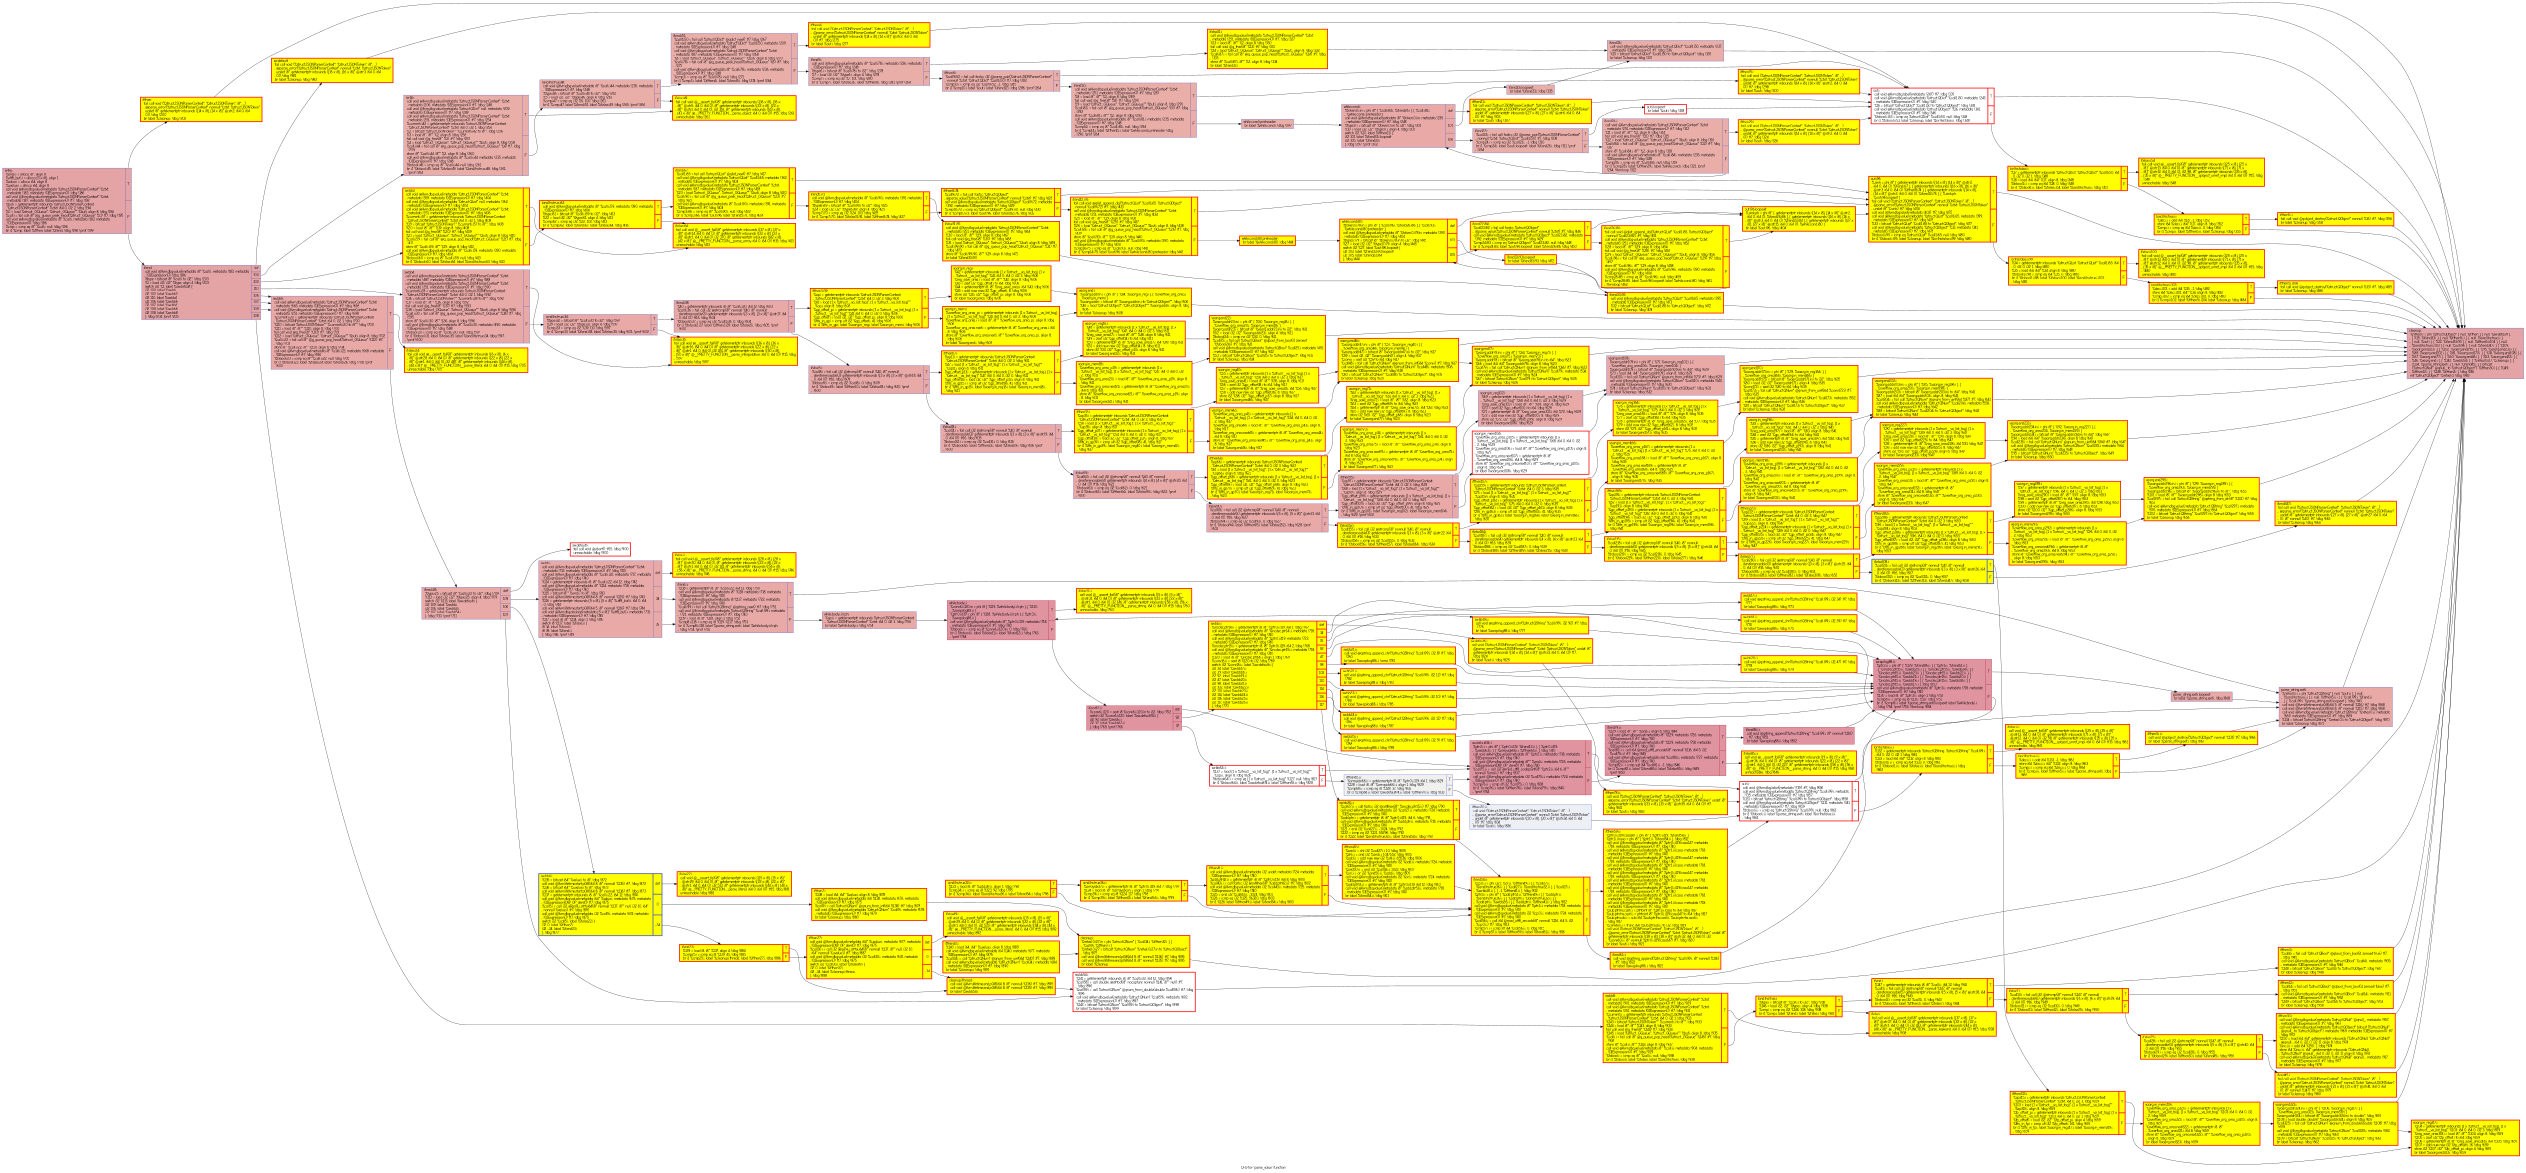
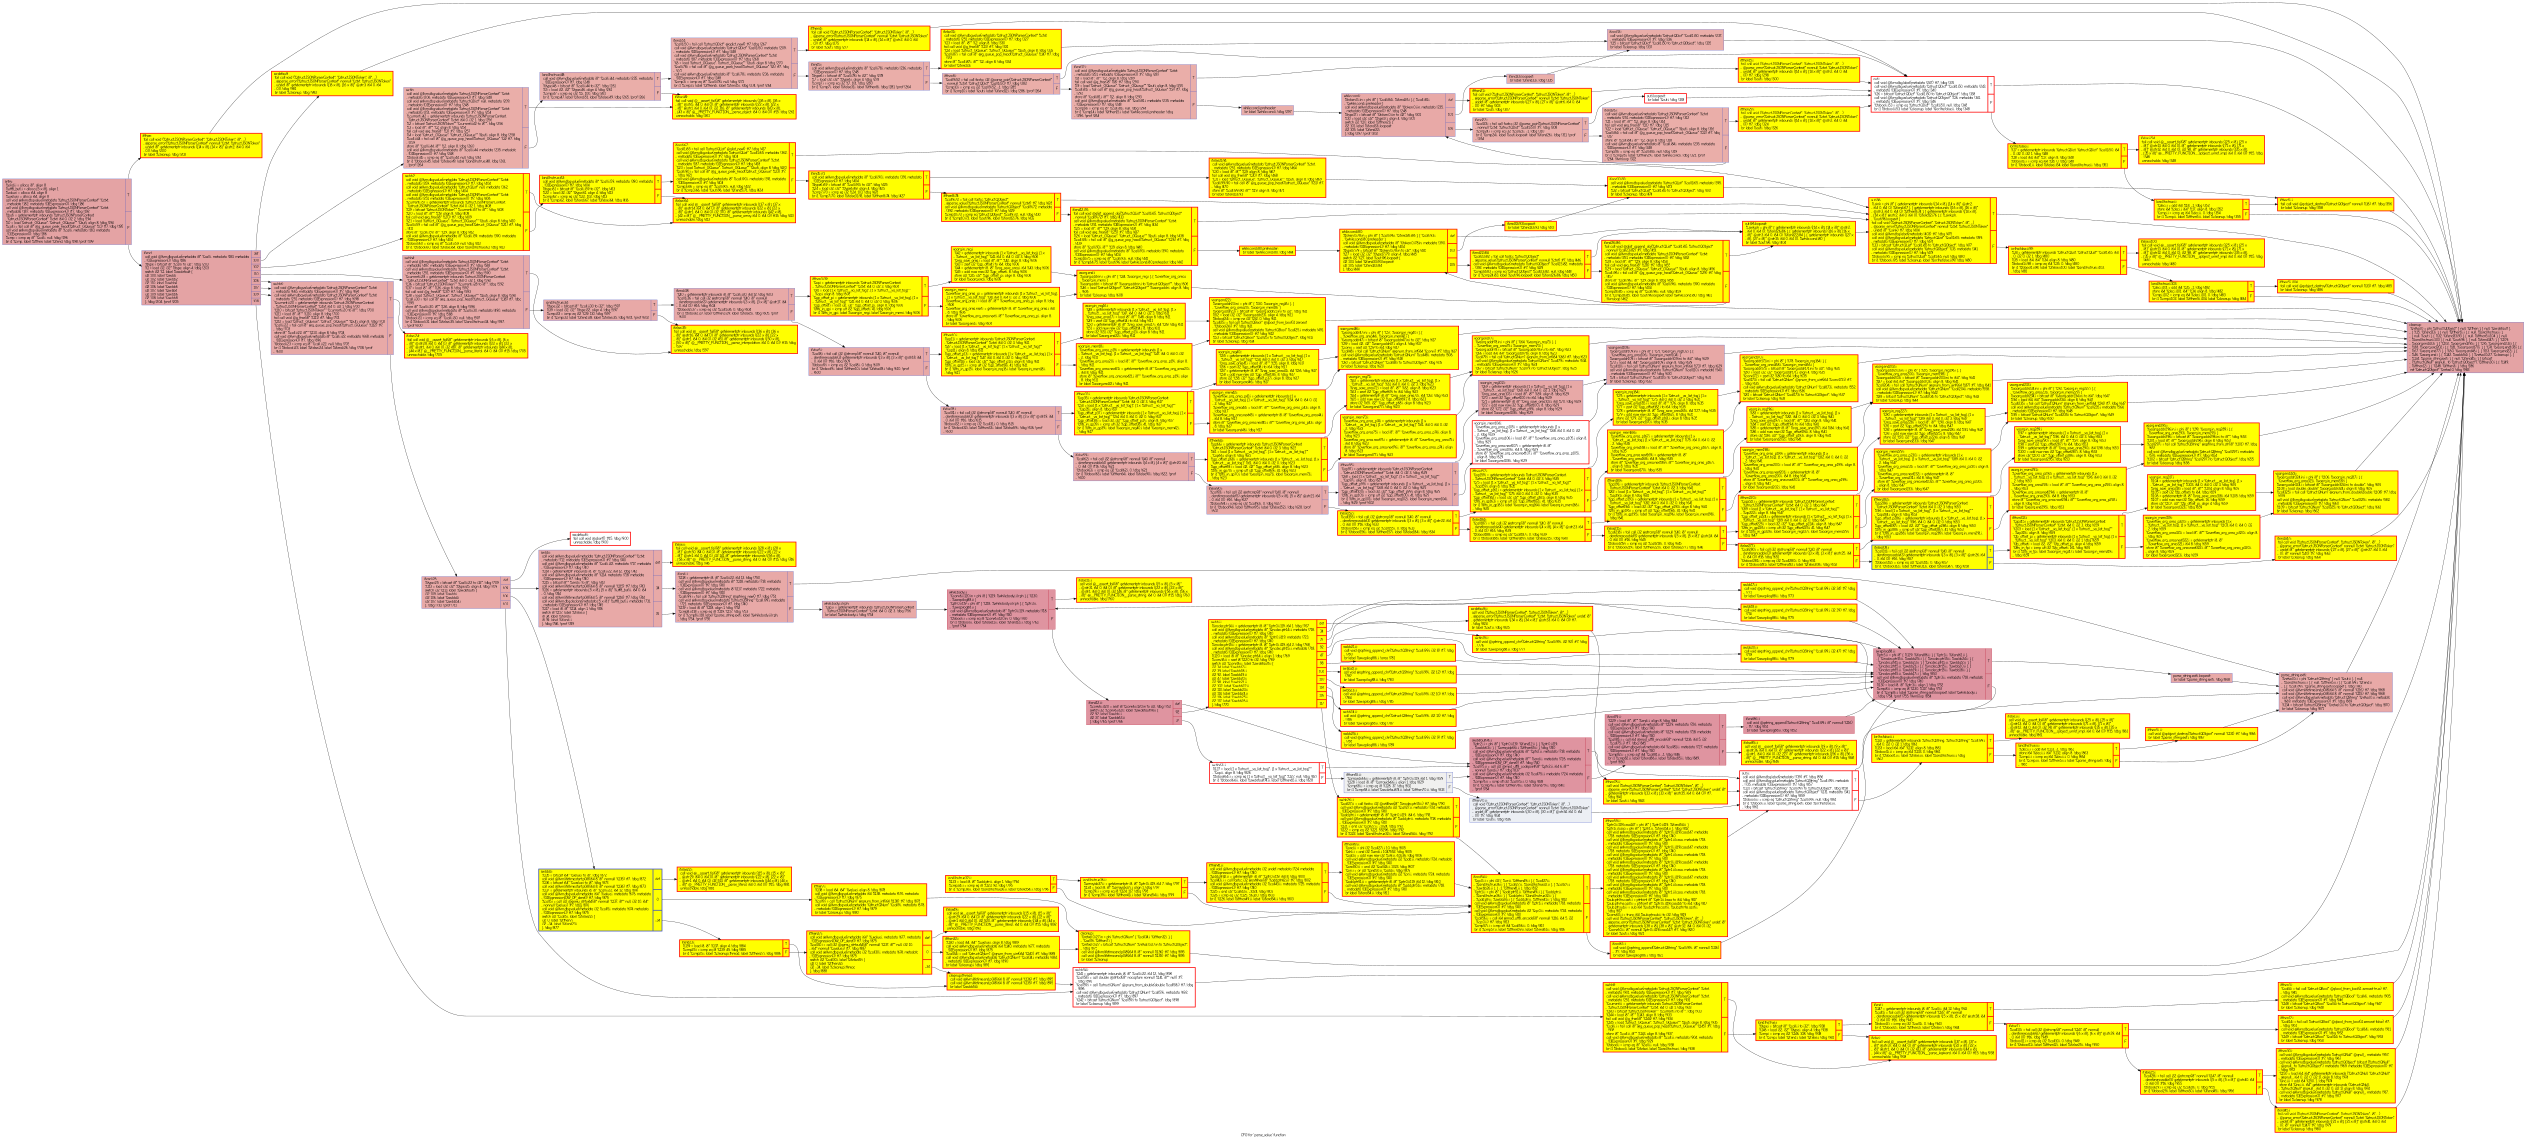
(2075, 311) -> (1999, 188)
(1464, 363) -> (1460, 375)
(2403, 1131) -> (2263, 493)
